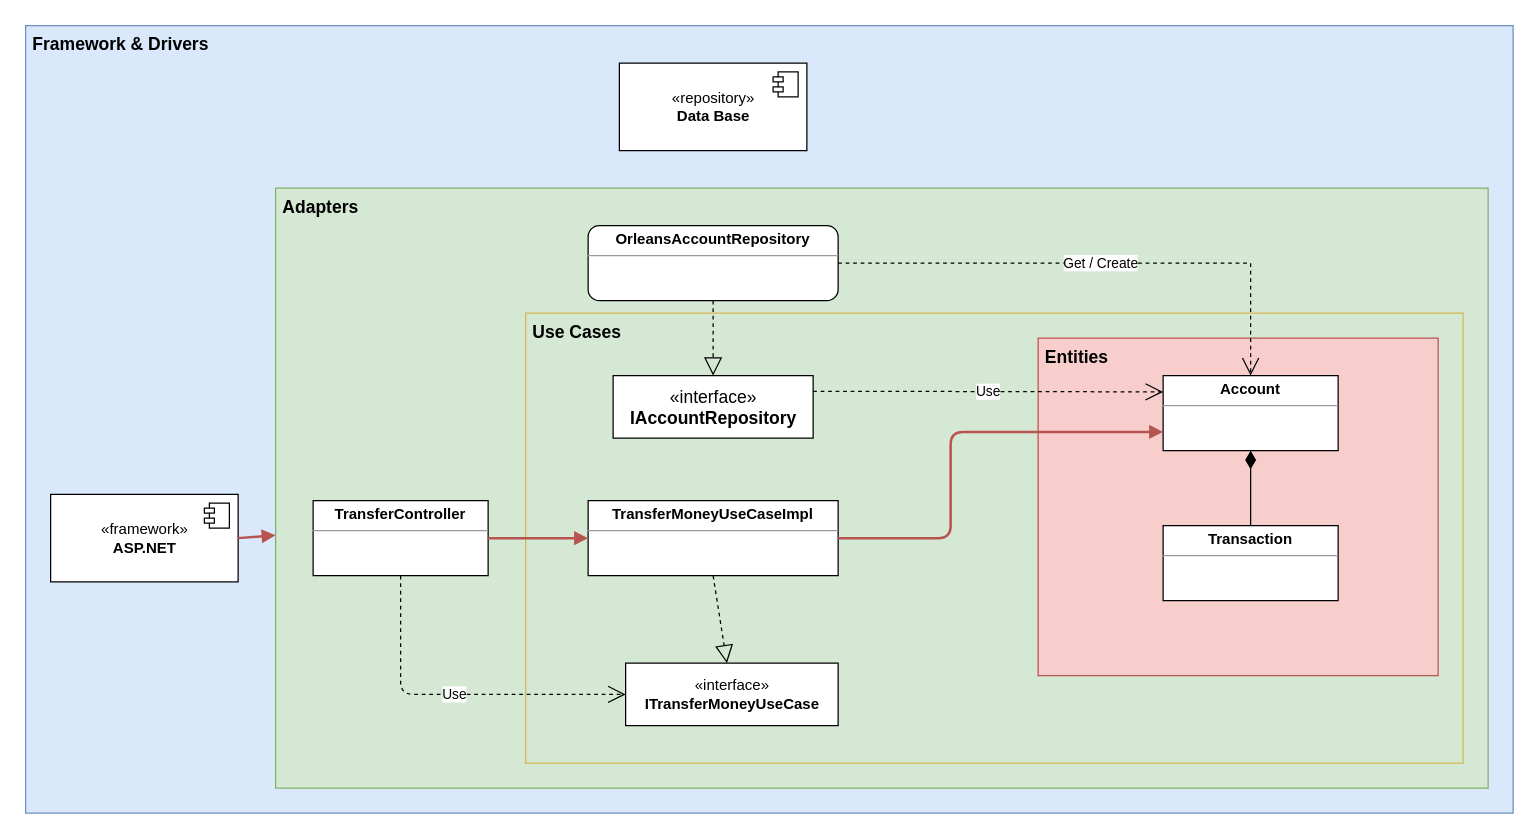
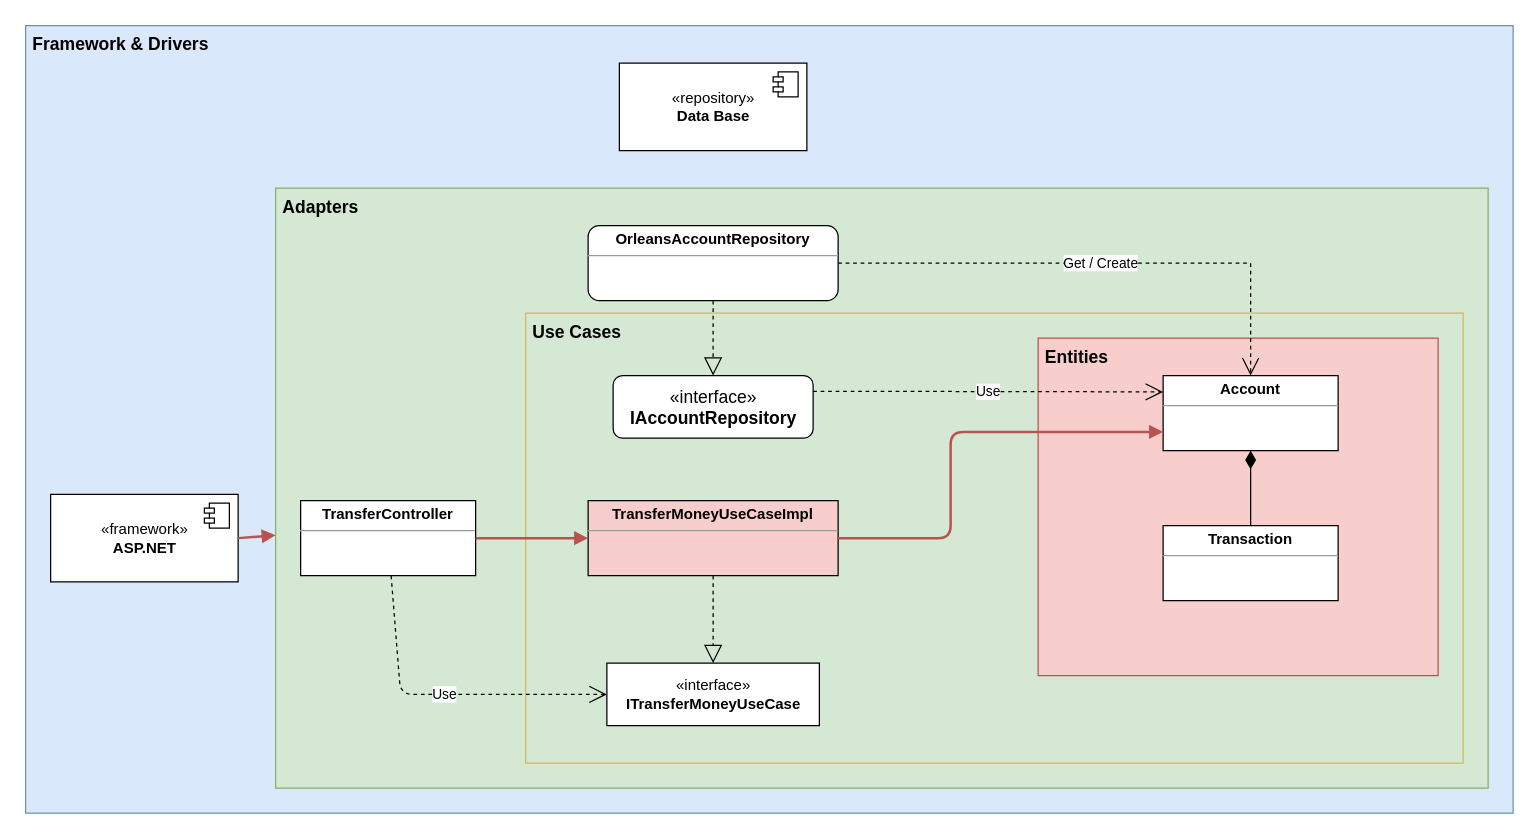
(713, 407) -> (713, 407)
(401, 538) -> (388, 538)
(713, 538) -> (713, 538)
(732, 694) -> (713, 694)
